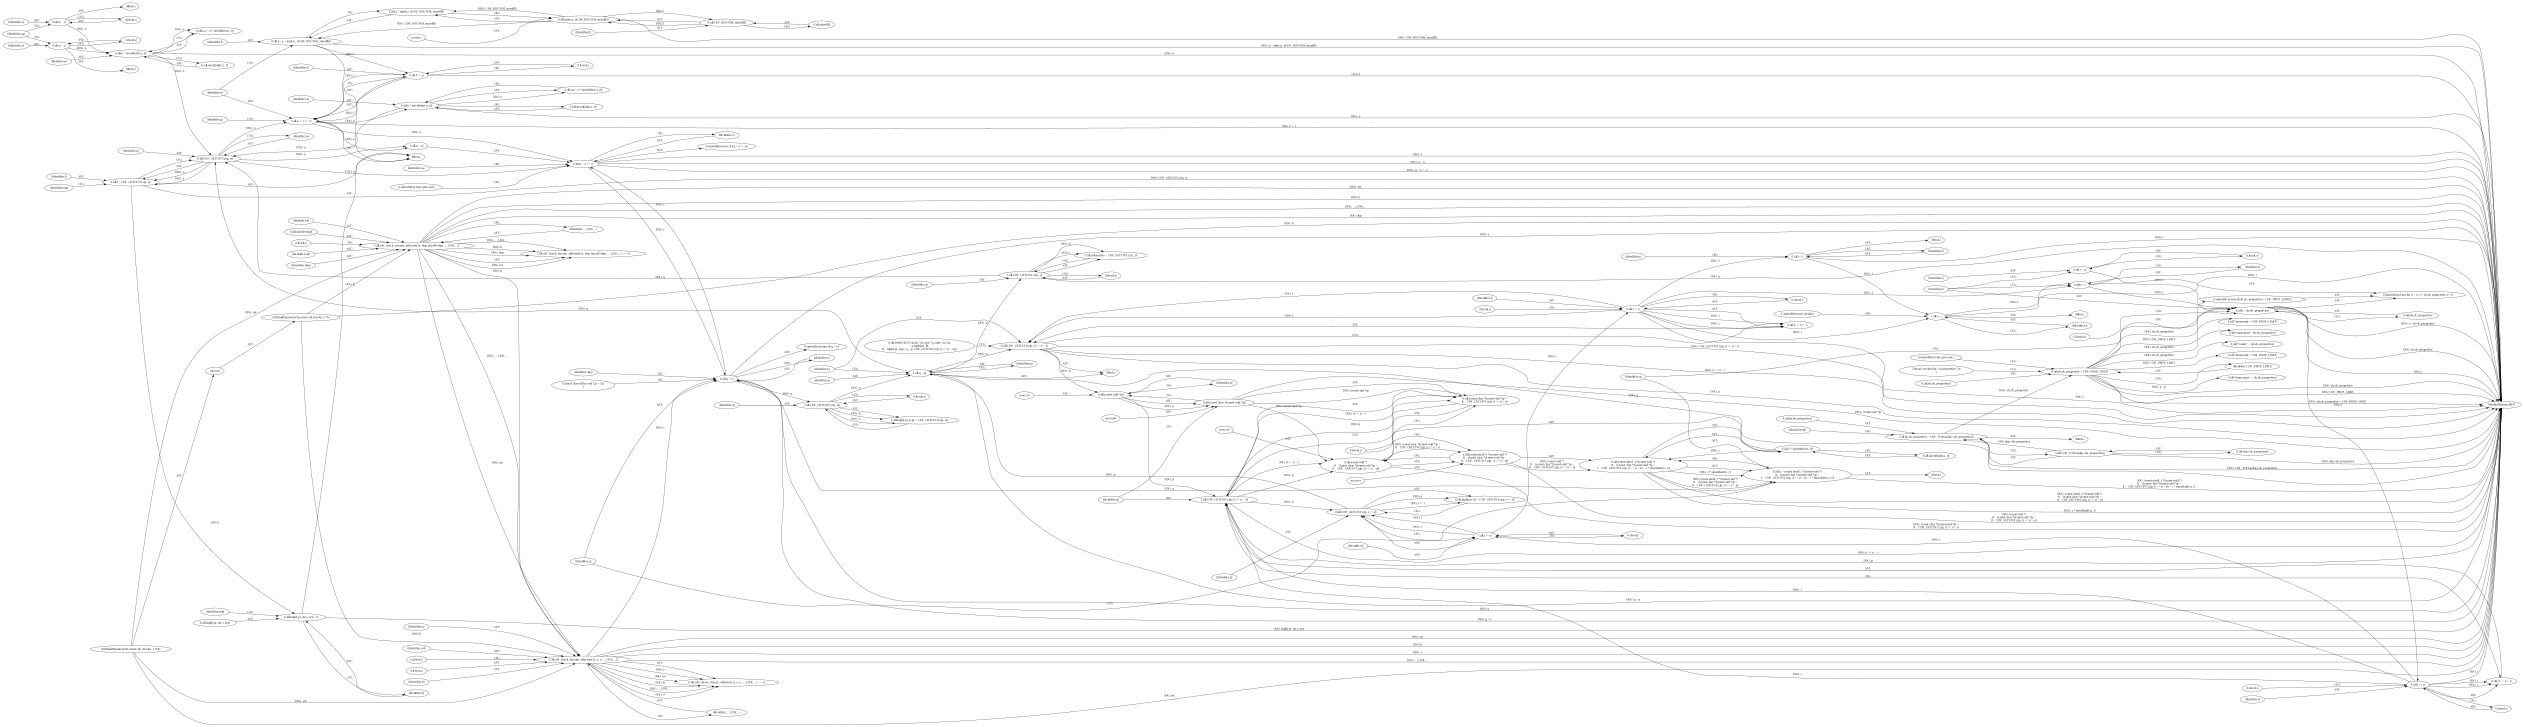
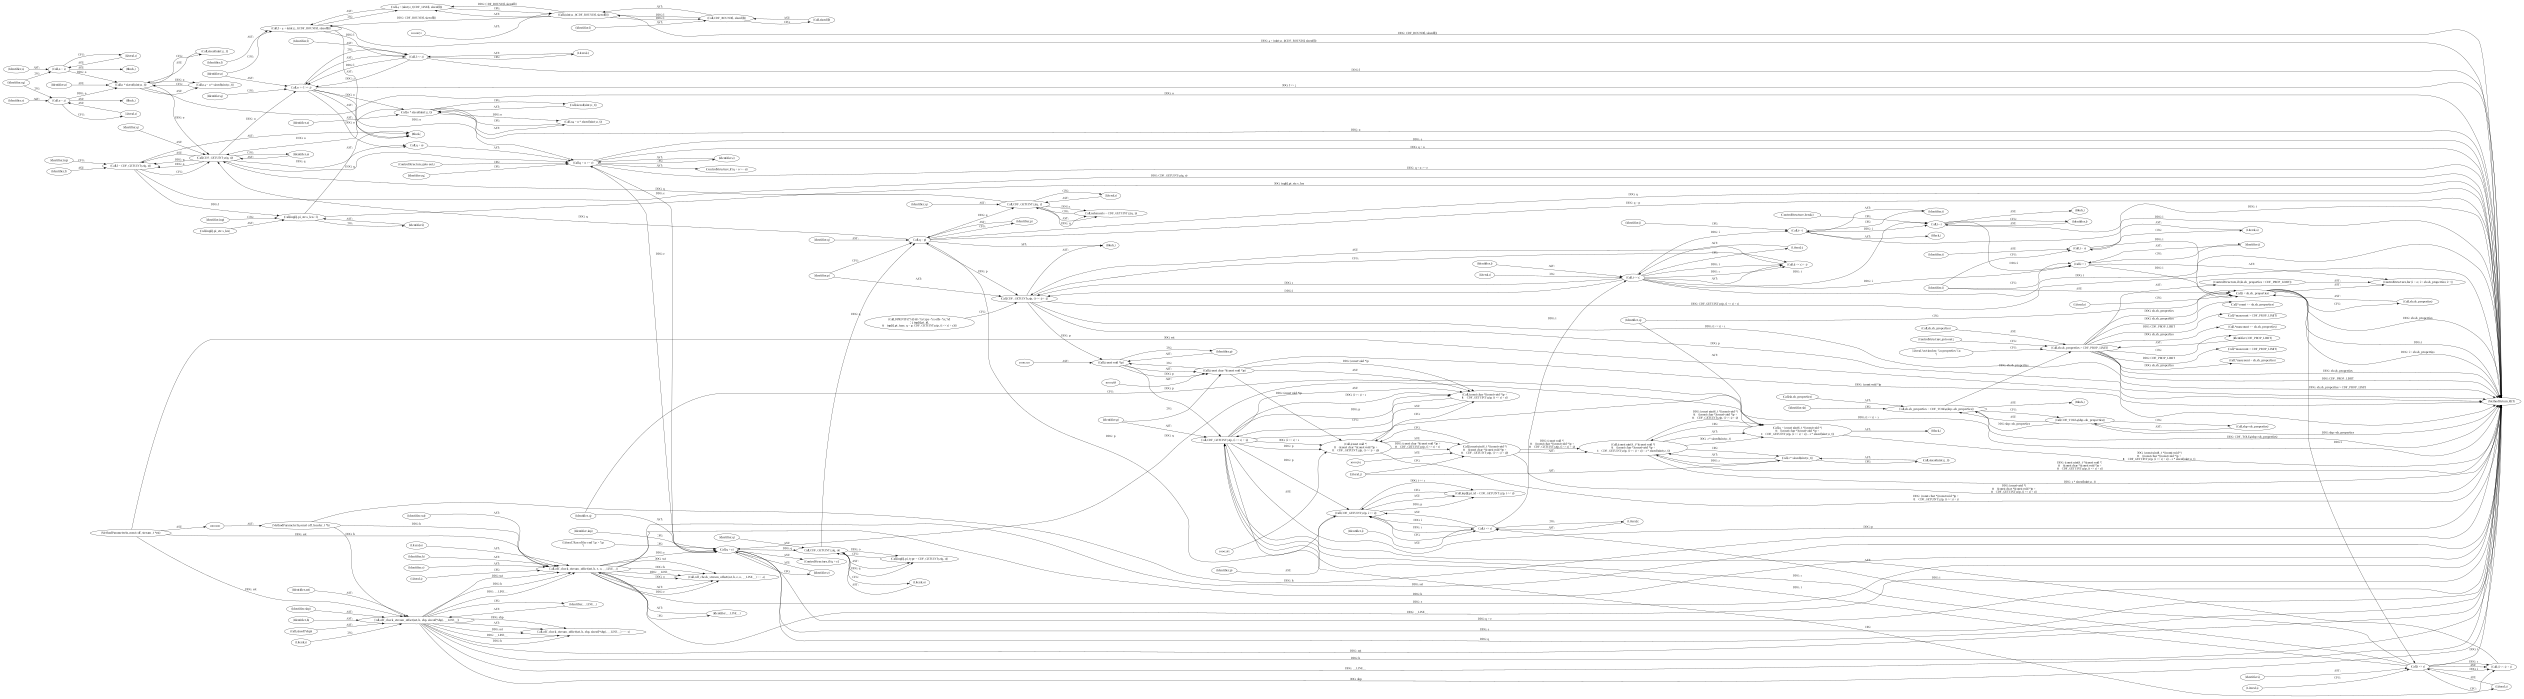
(416, 12) -> (416, 7)
(1822, 279) -> none
(2159, 387) -> (2159, 335)
